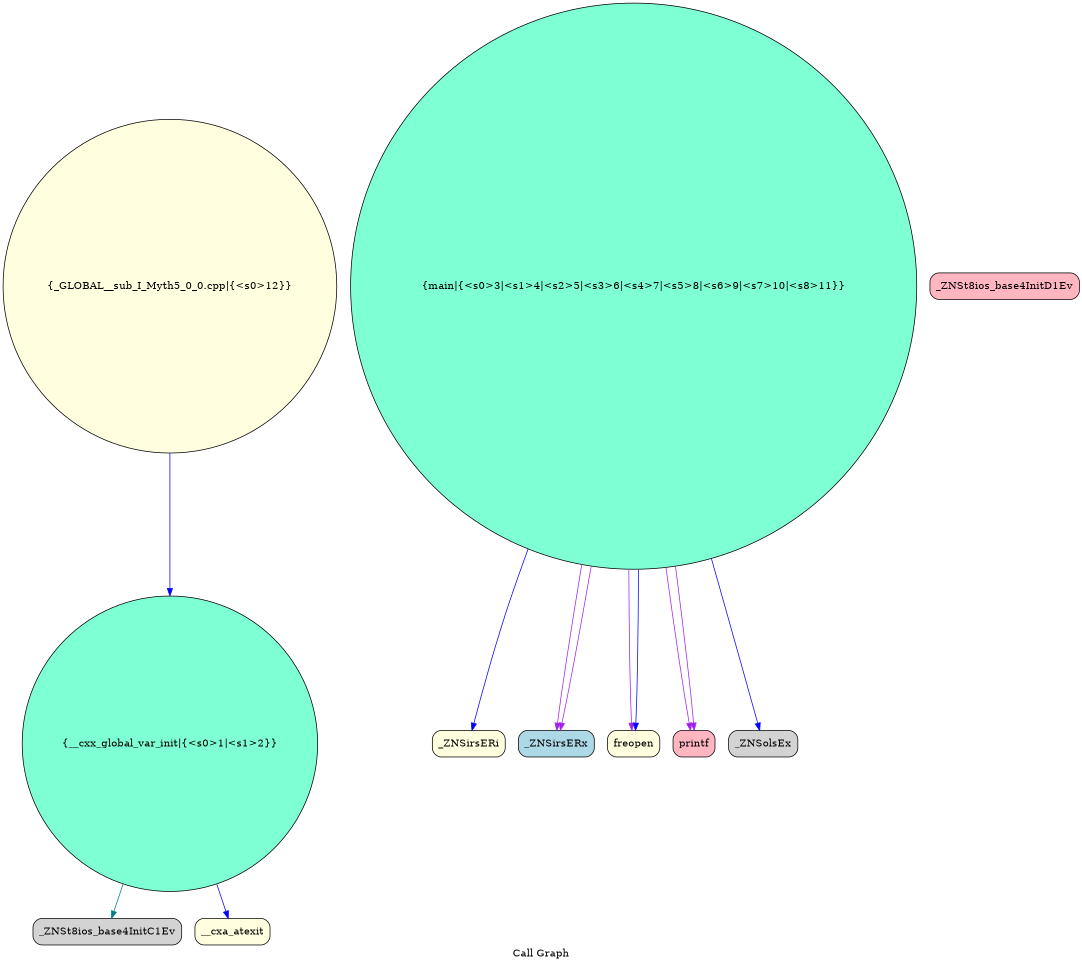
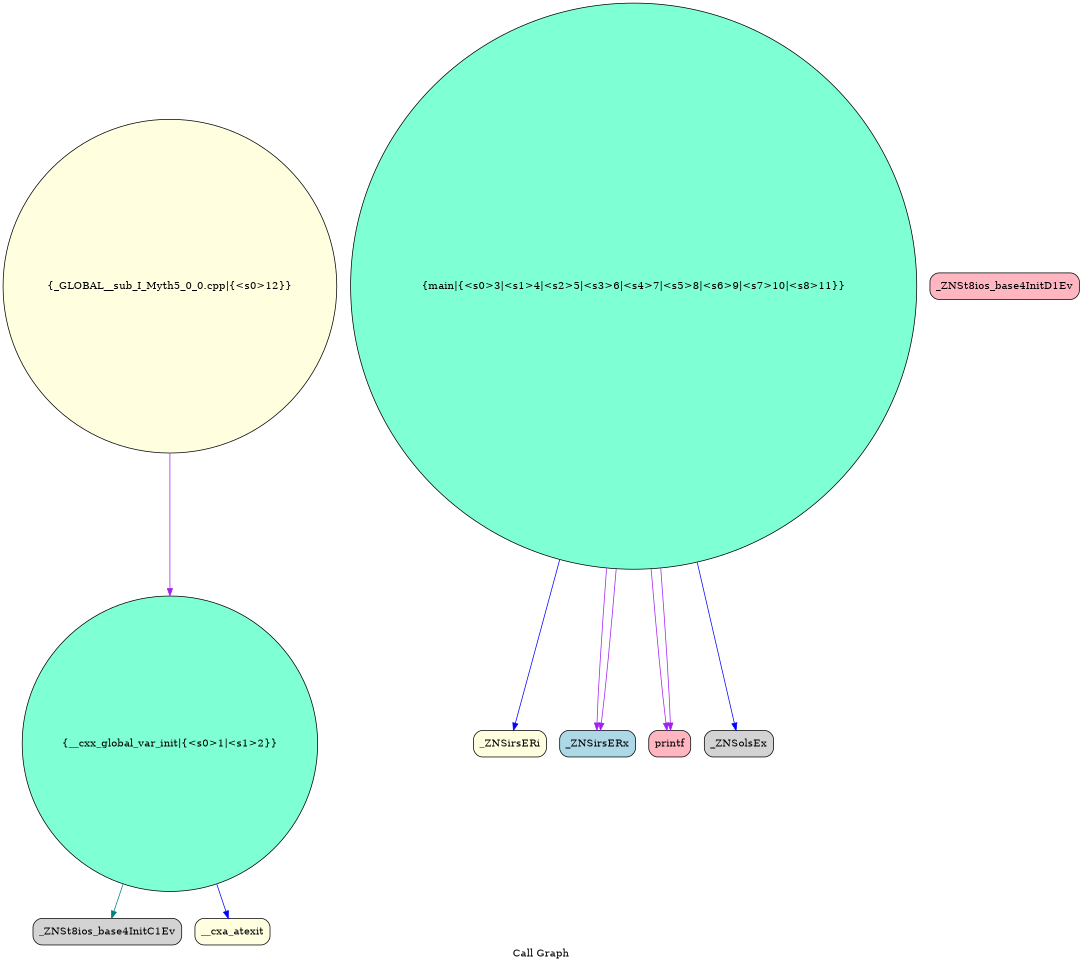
(170, 521) -> (170, 521)
(634, 744) -> none
